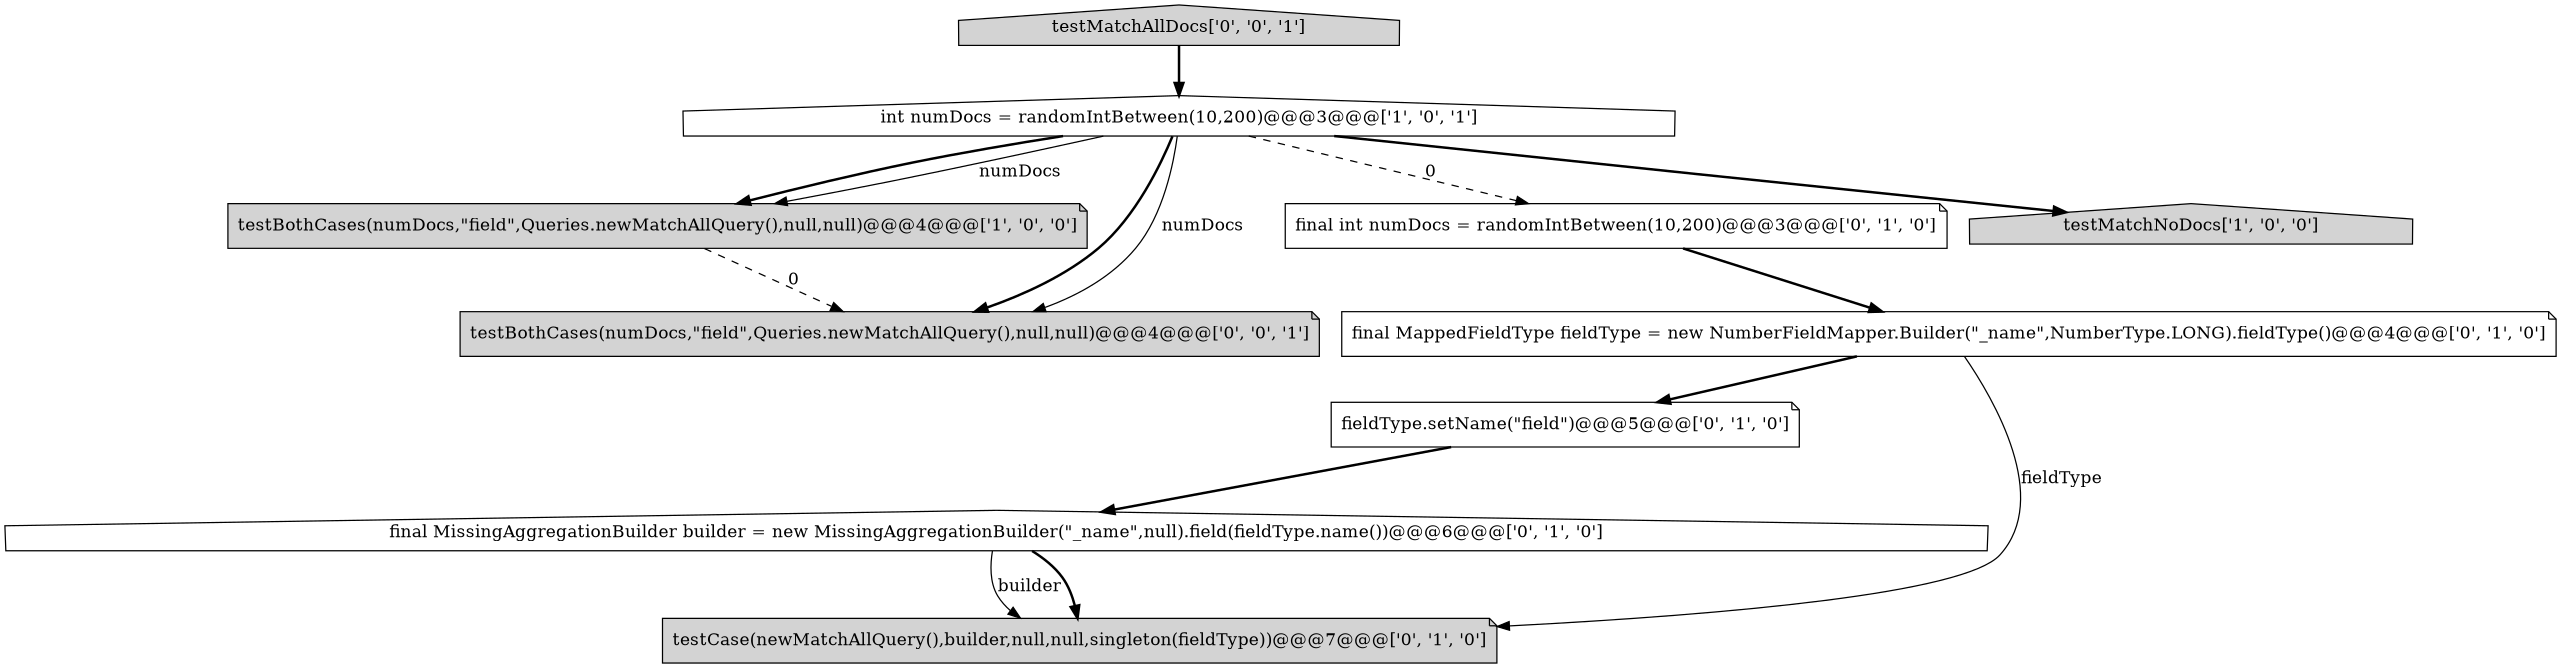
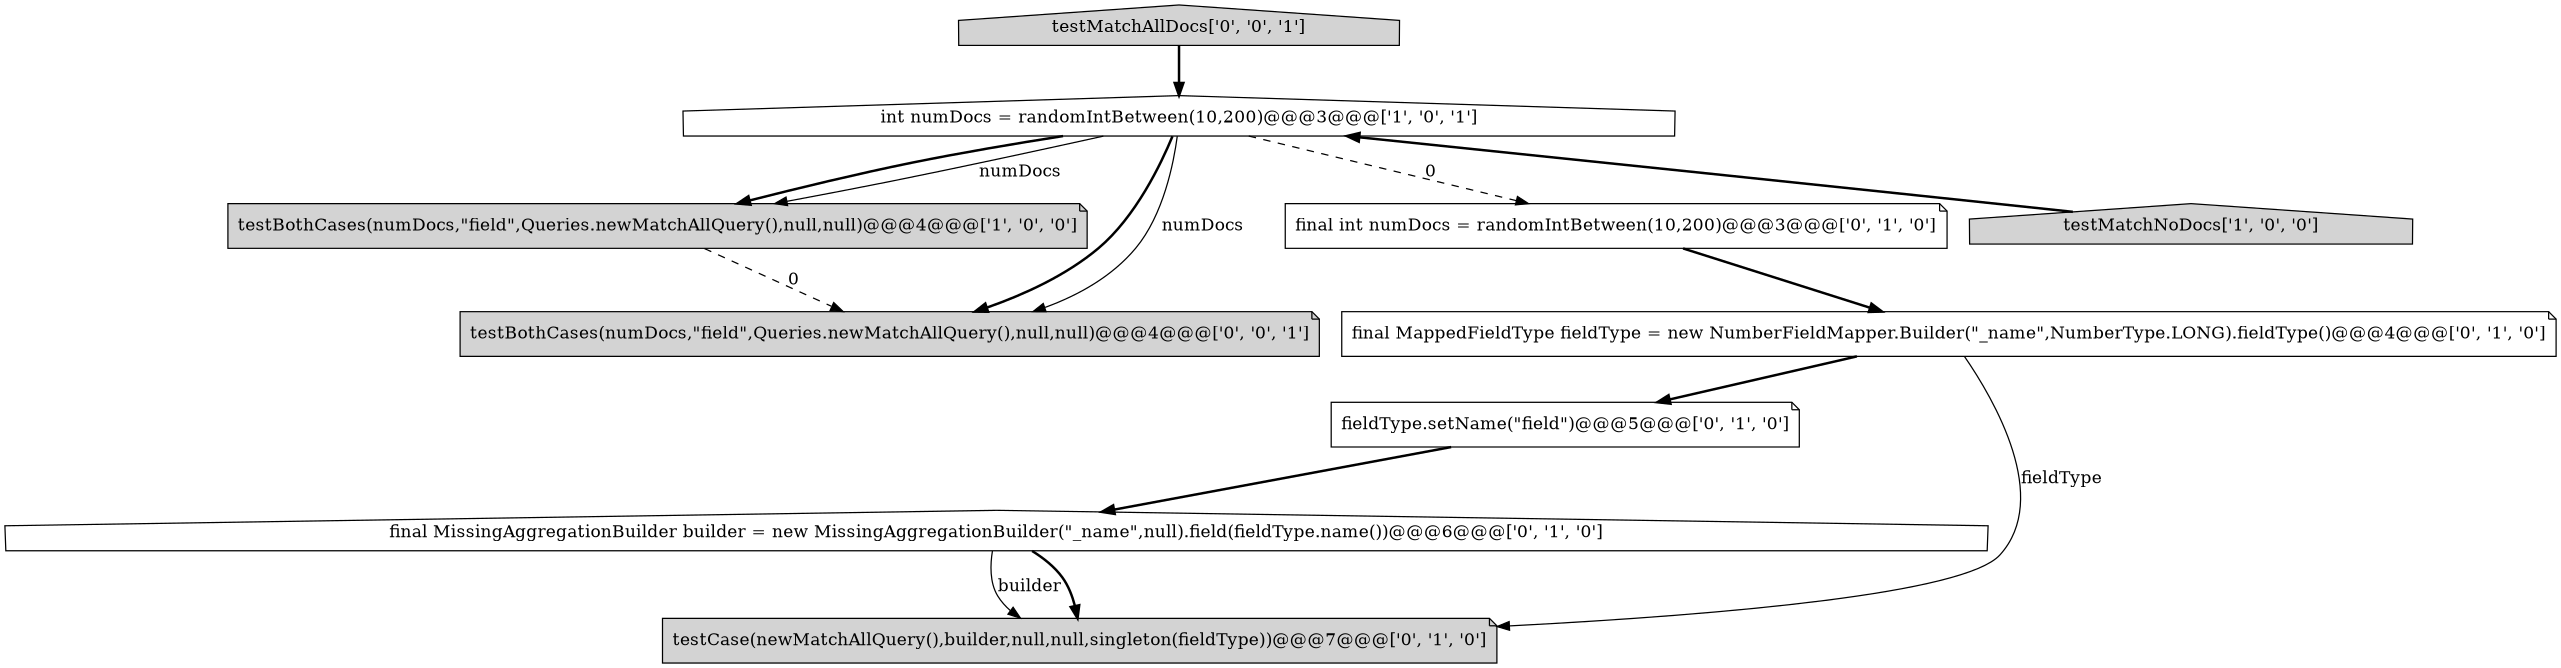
(1694, 174) -> (1716, 174)
